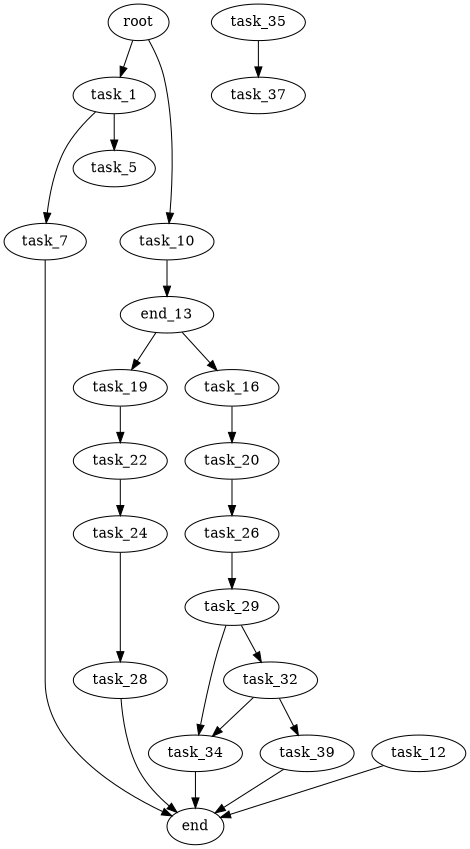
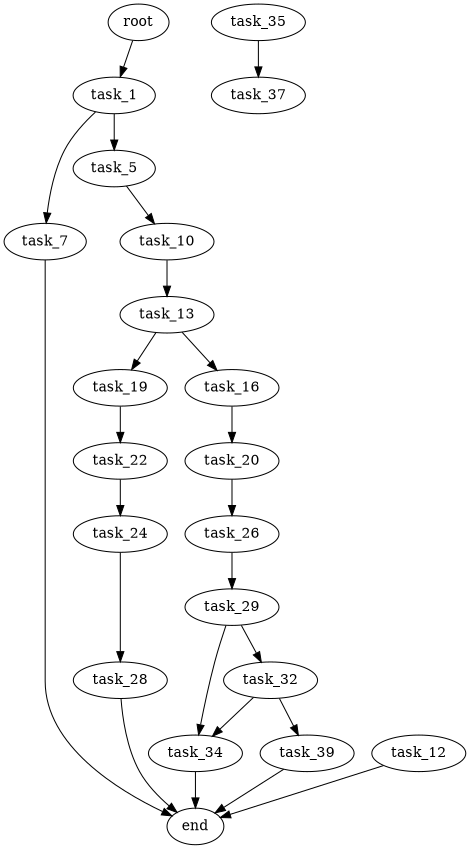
(171, 124) -> (137, 201)
(167, 315) -> (167, 315)
